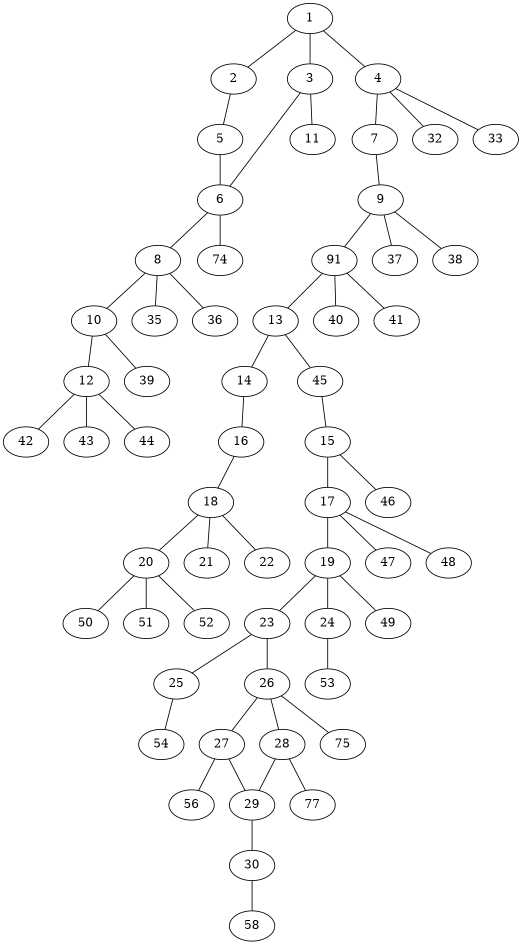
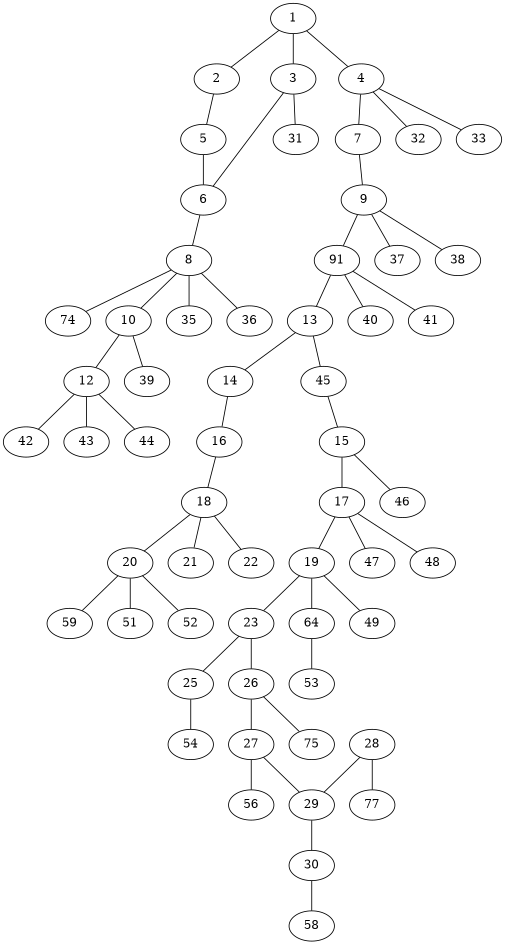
(313, 139) -> (296, 139)
(220, 230) -> (129, 291)
(86, 623) -> (70, 623)
(328, 623) -> (312, 623)
(275, 714) -> none
